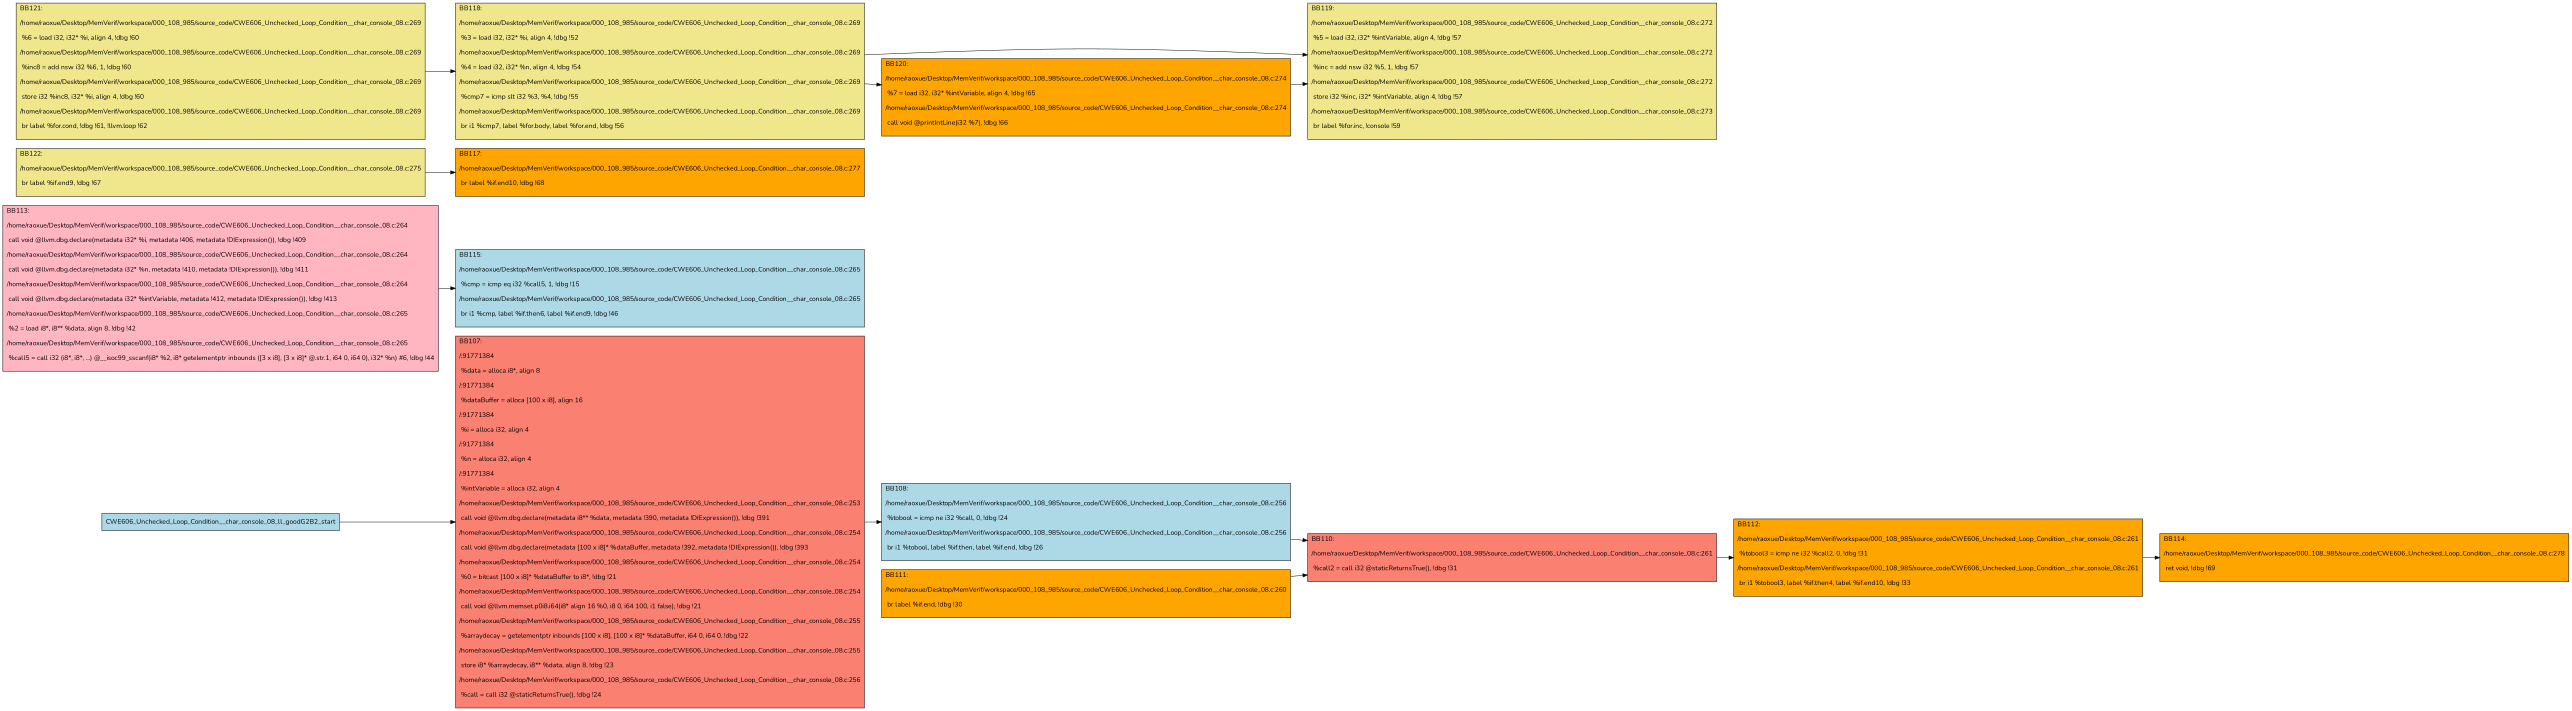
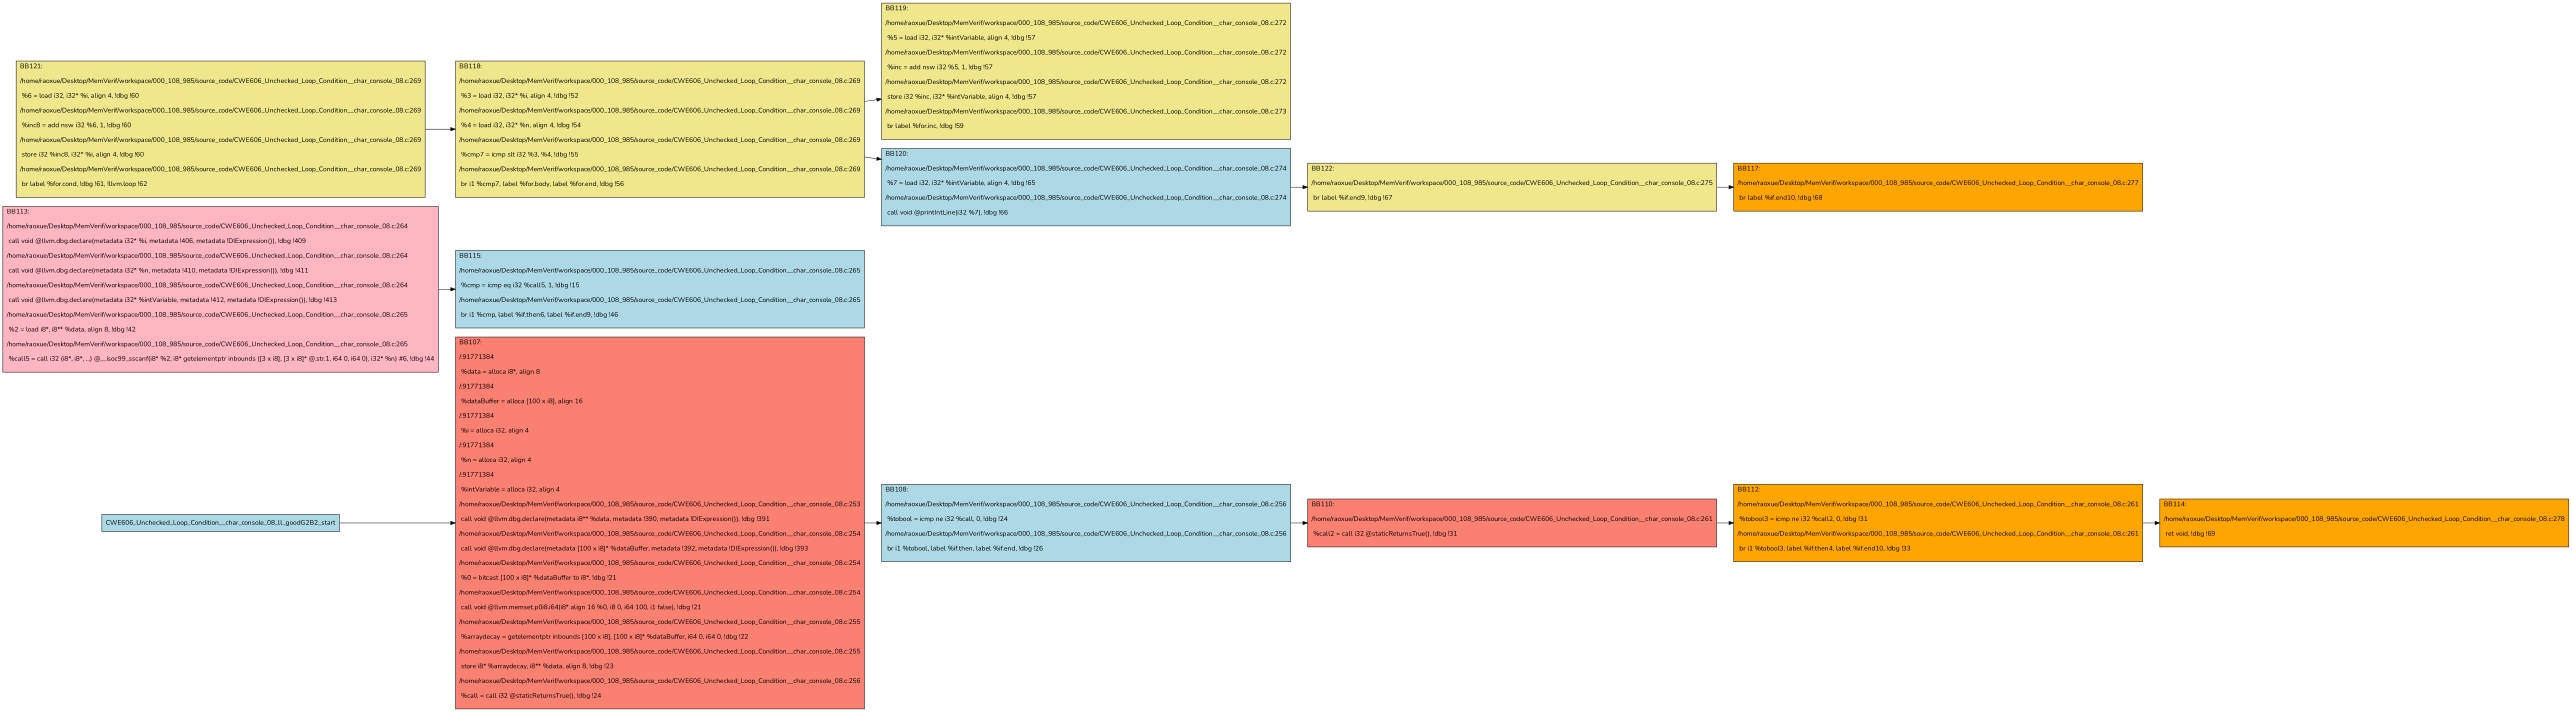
(1297, 84) -> (1297, 187)
(1086, 97) -> (1086, 187)
(1356, 126) -> (925, 126)
(1086, 594) -> none
